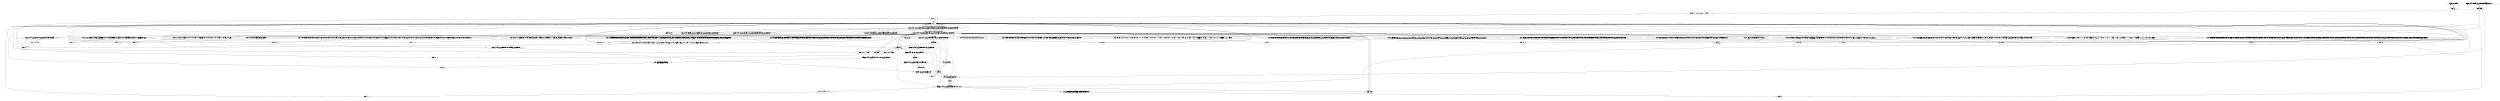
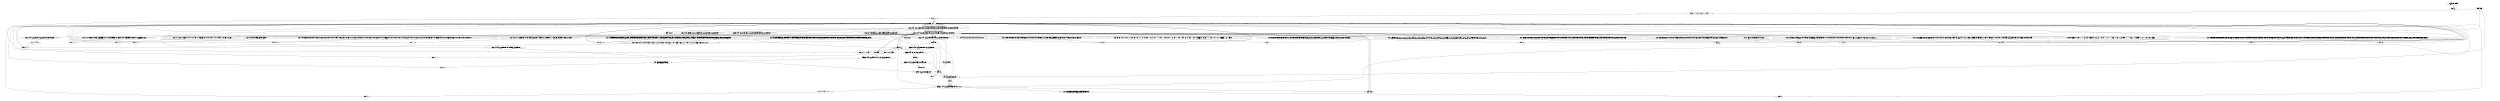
(2479, 4) -> none
